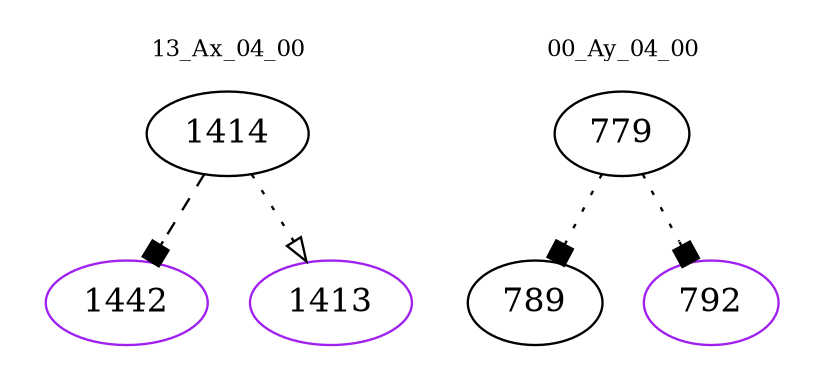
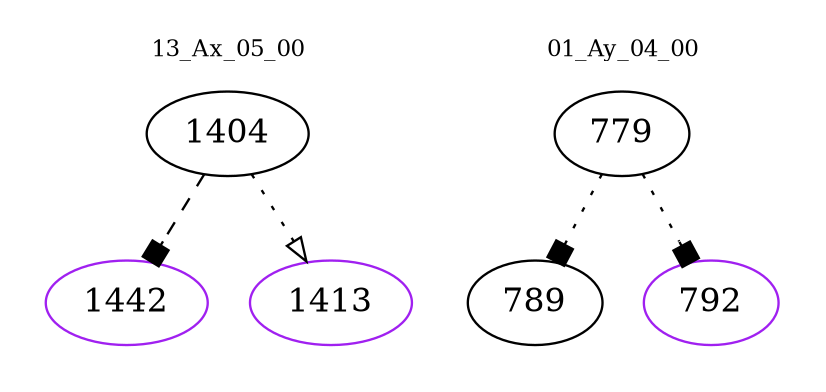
(229, 50) -> (229, 50)
(623, 50) -> (623, 50)
(228, 134) -> (228, 134)
